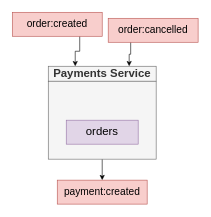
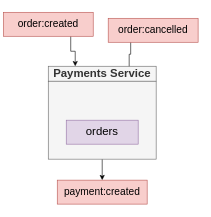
(57, 24) -> (48, 24)
(129, 60) -> (129, 62)
